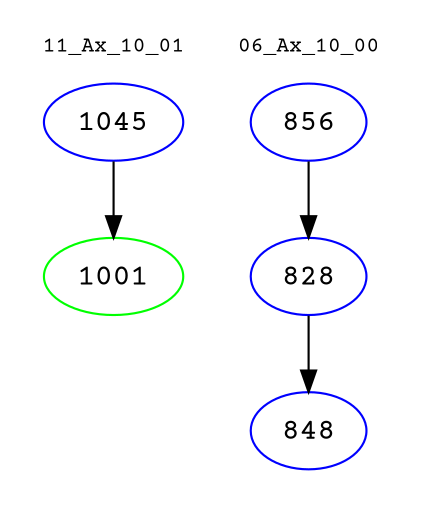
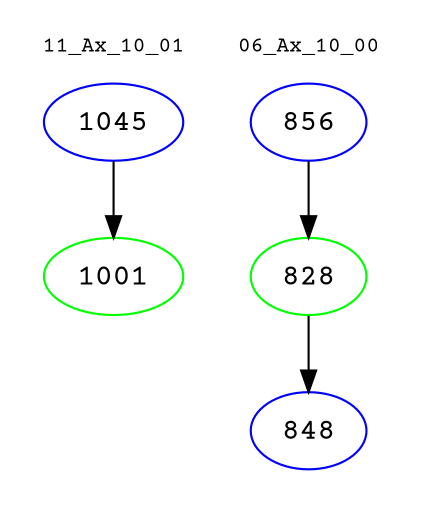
(309, 276) -> (309, 276)
